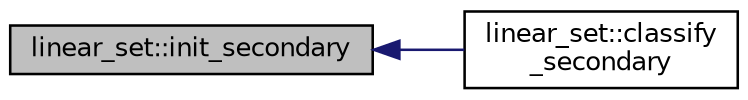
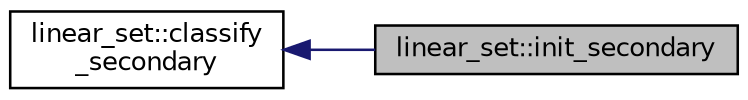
(432, 50) -> (343, 50)
